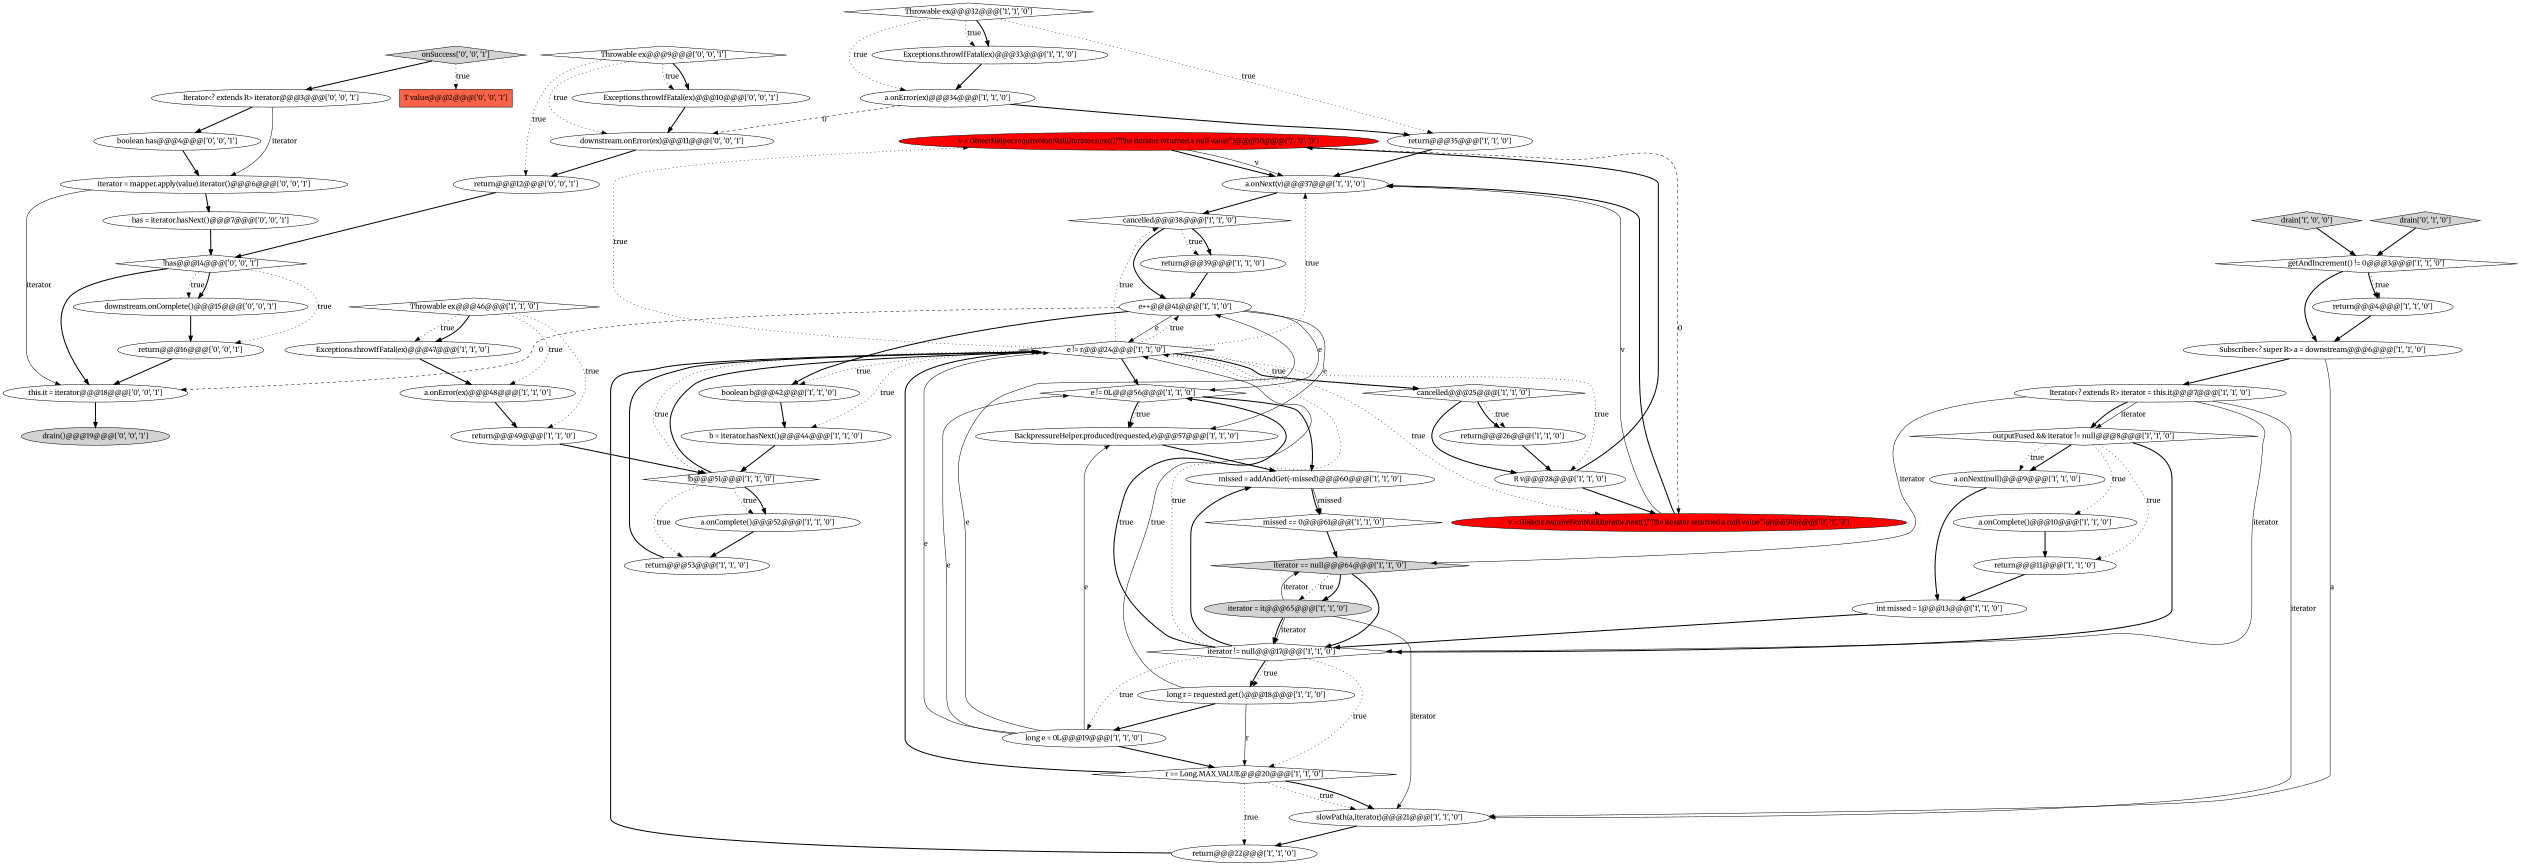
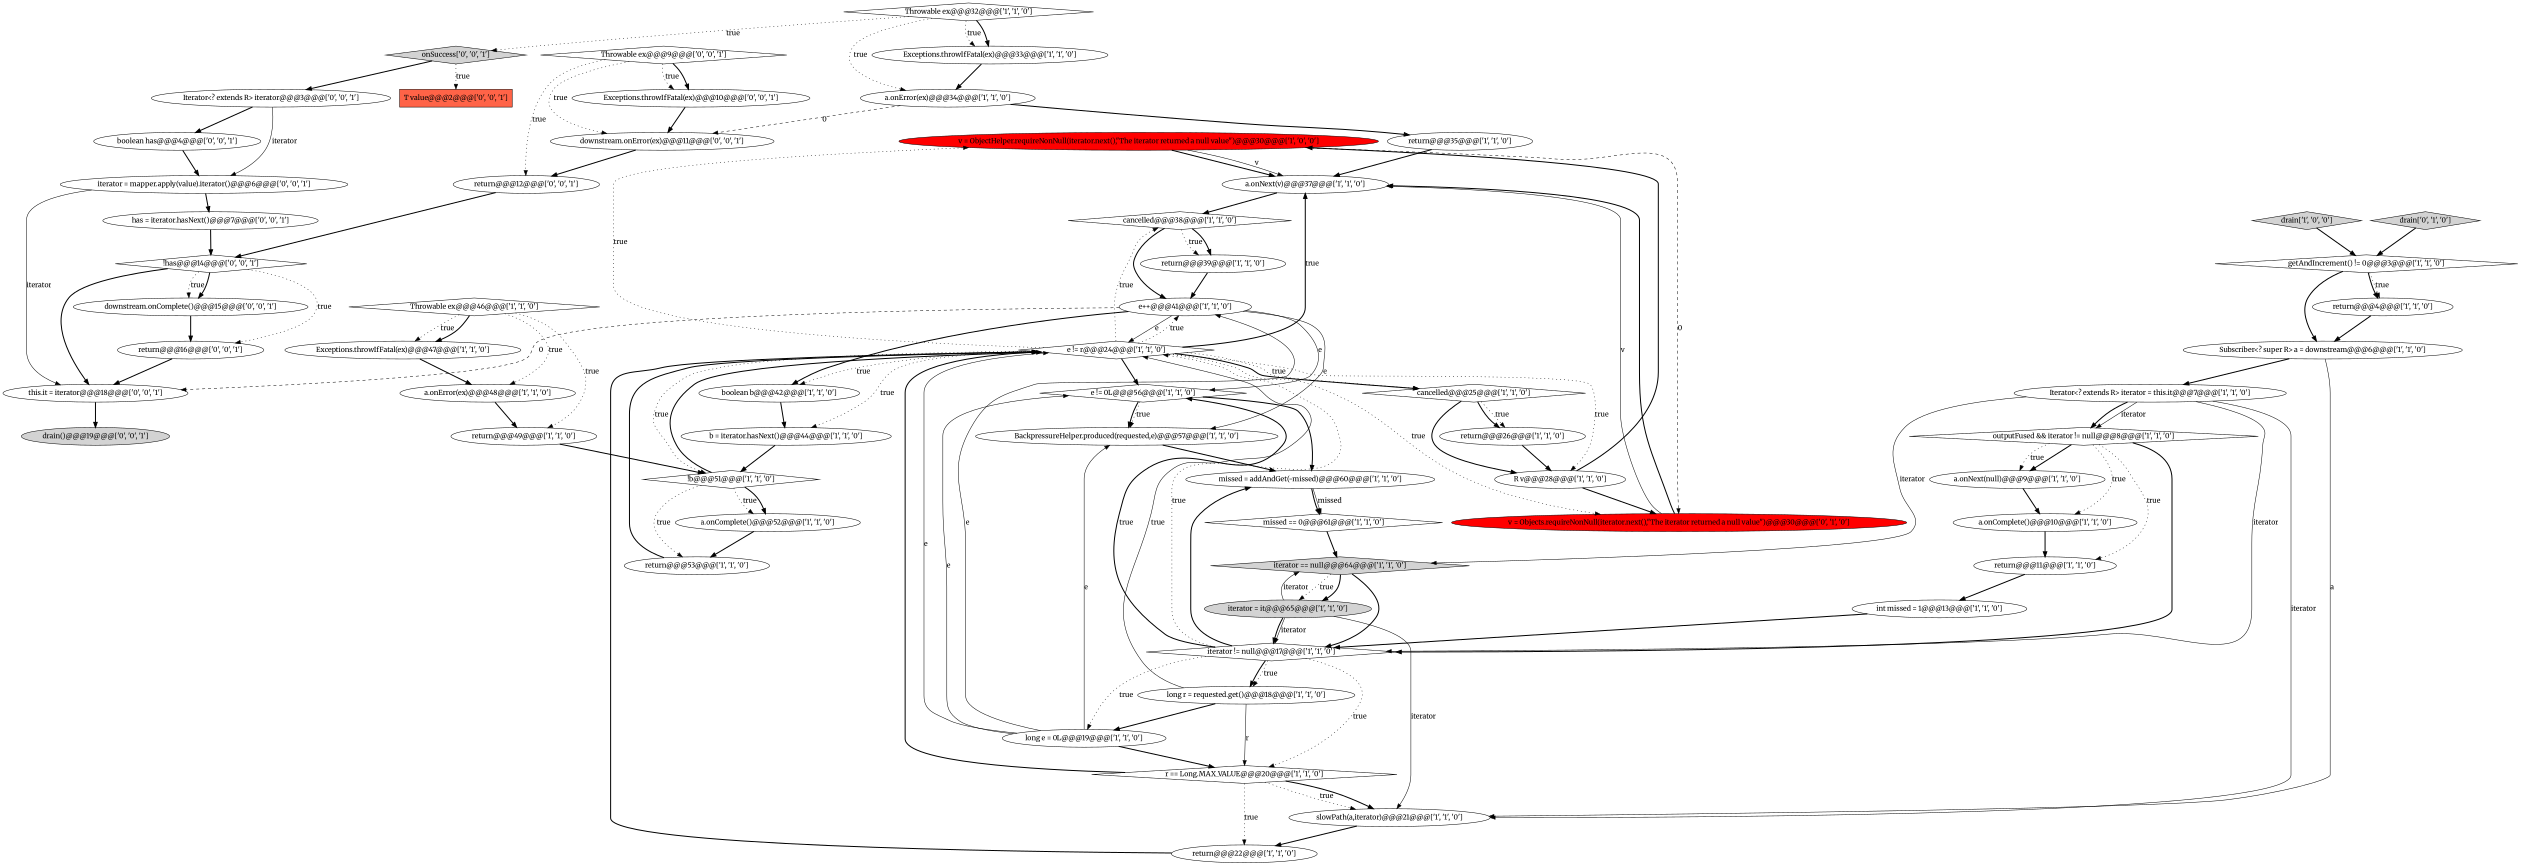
(1213, 72) -> (703, 32)
(1303, 314) -> (1303, 314)
(1941, 531) -> (2030, 499)
